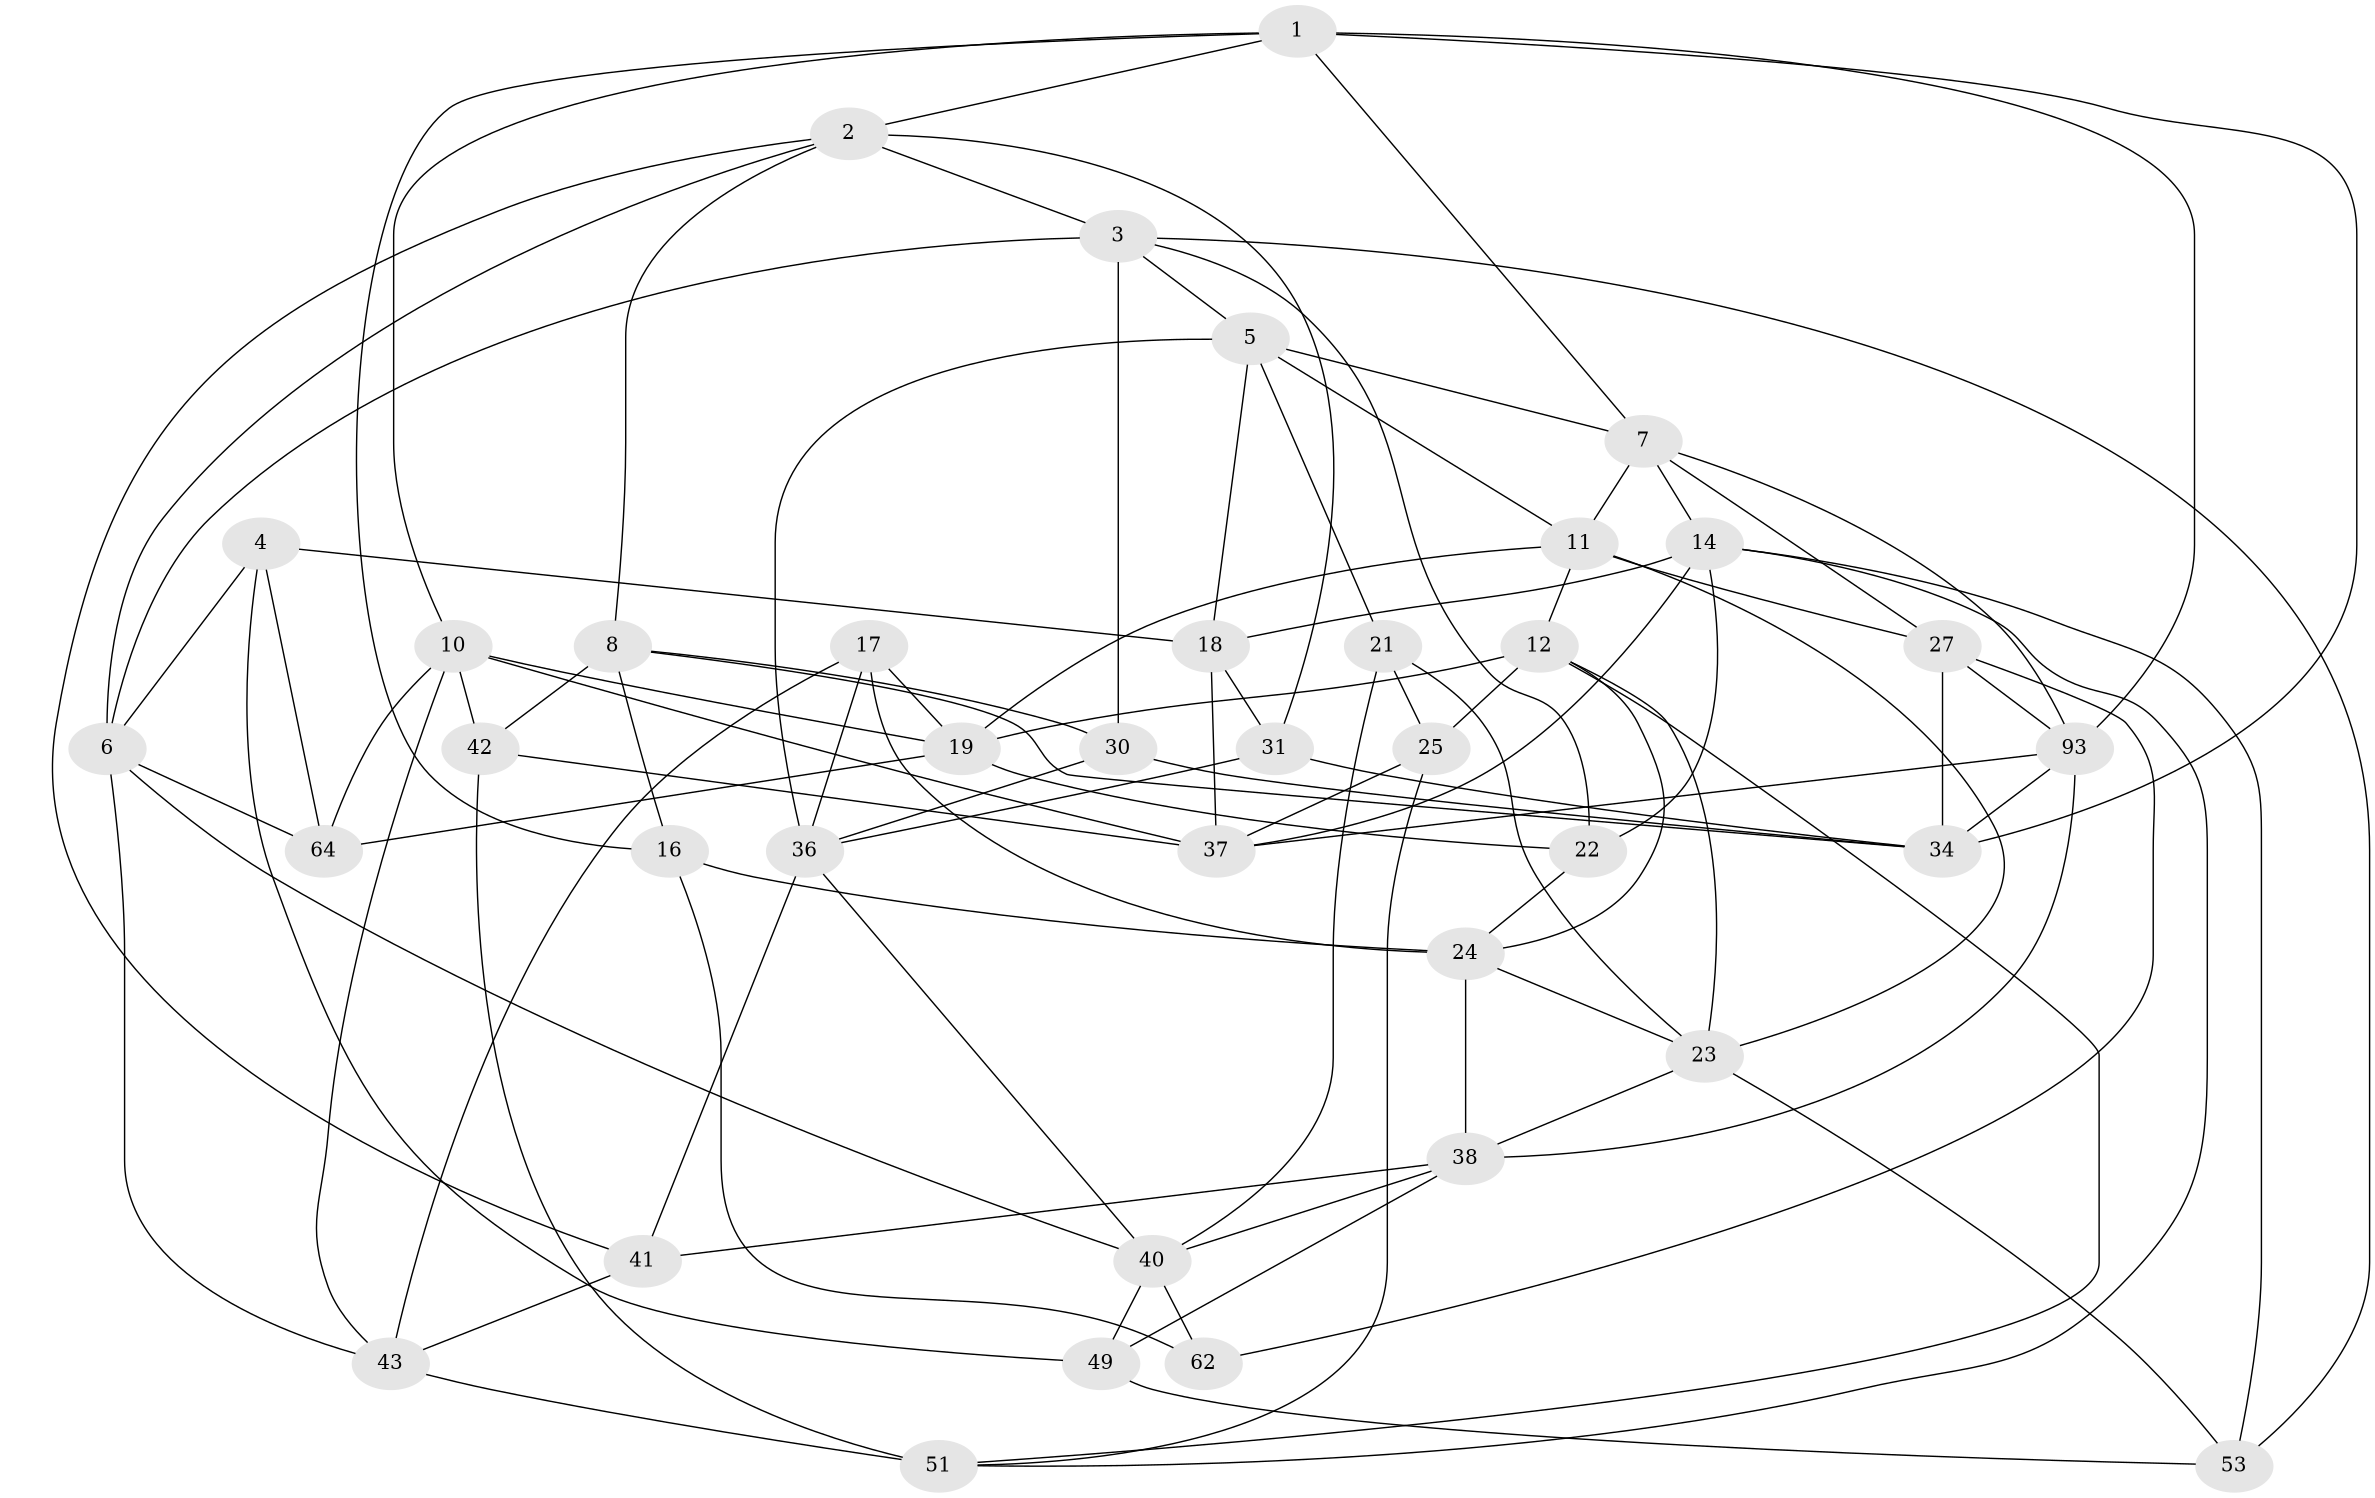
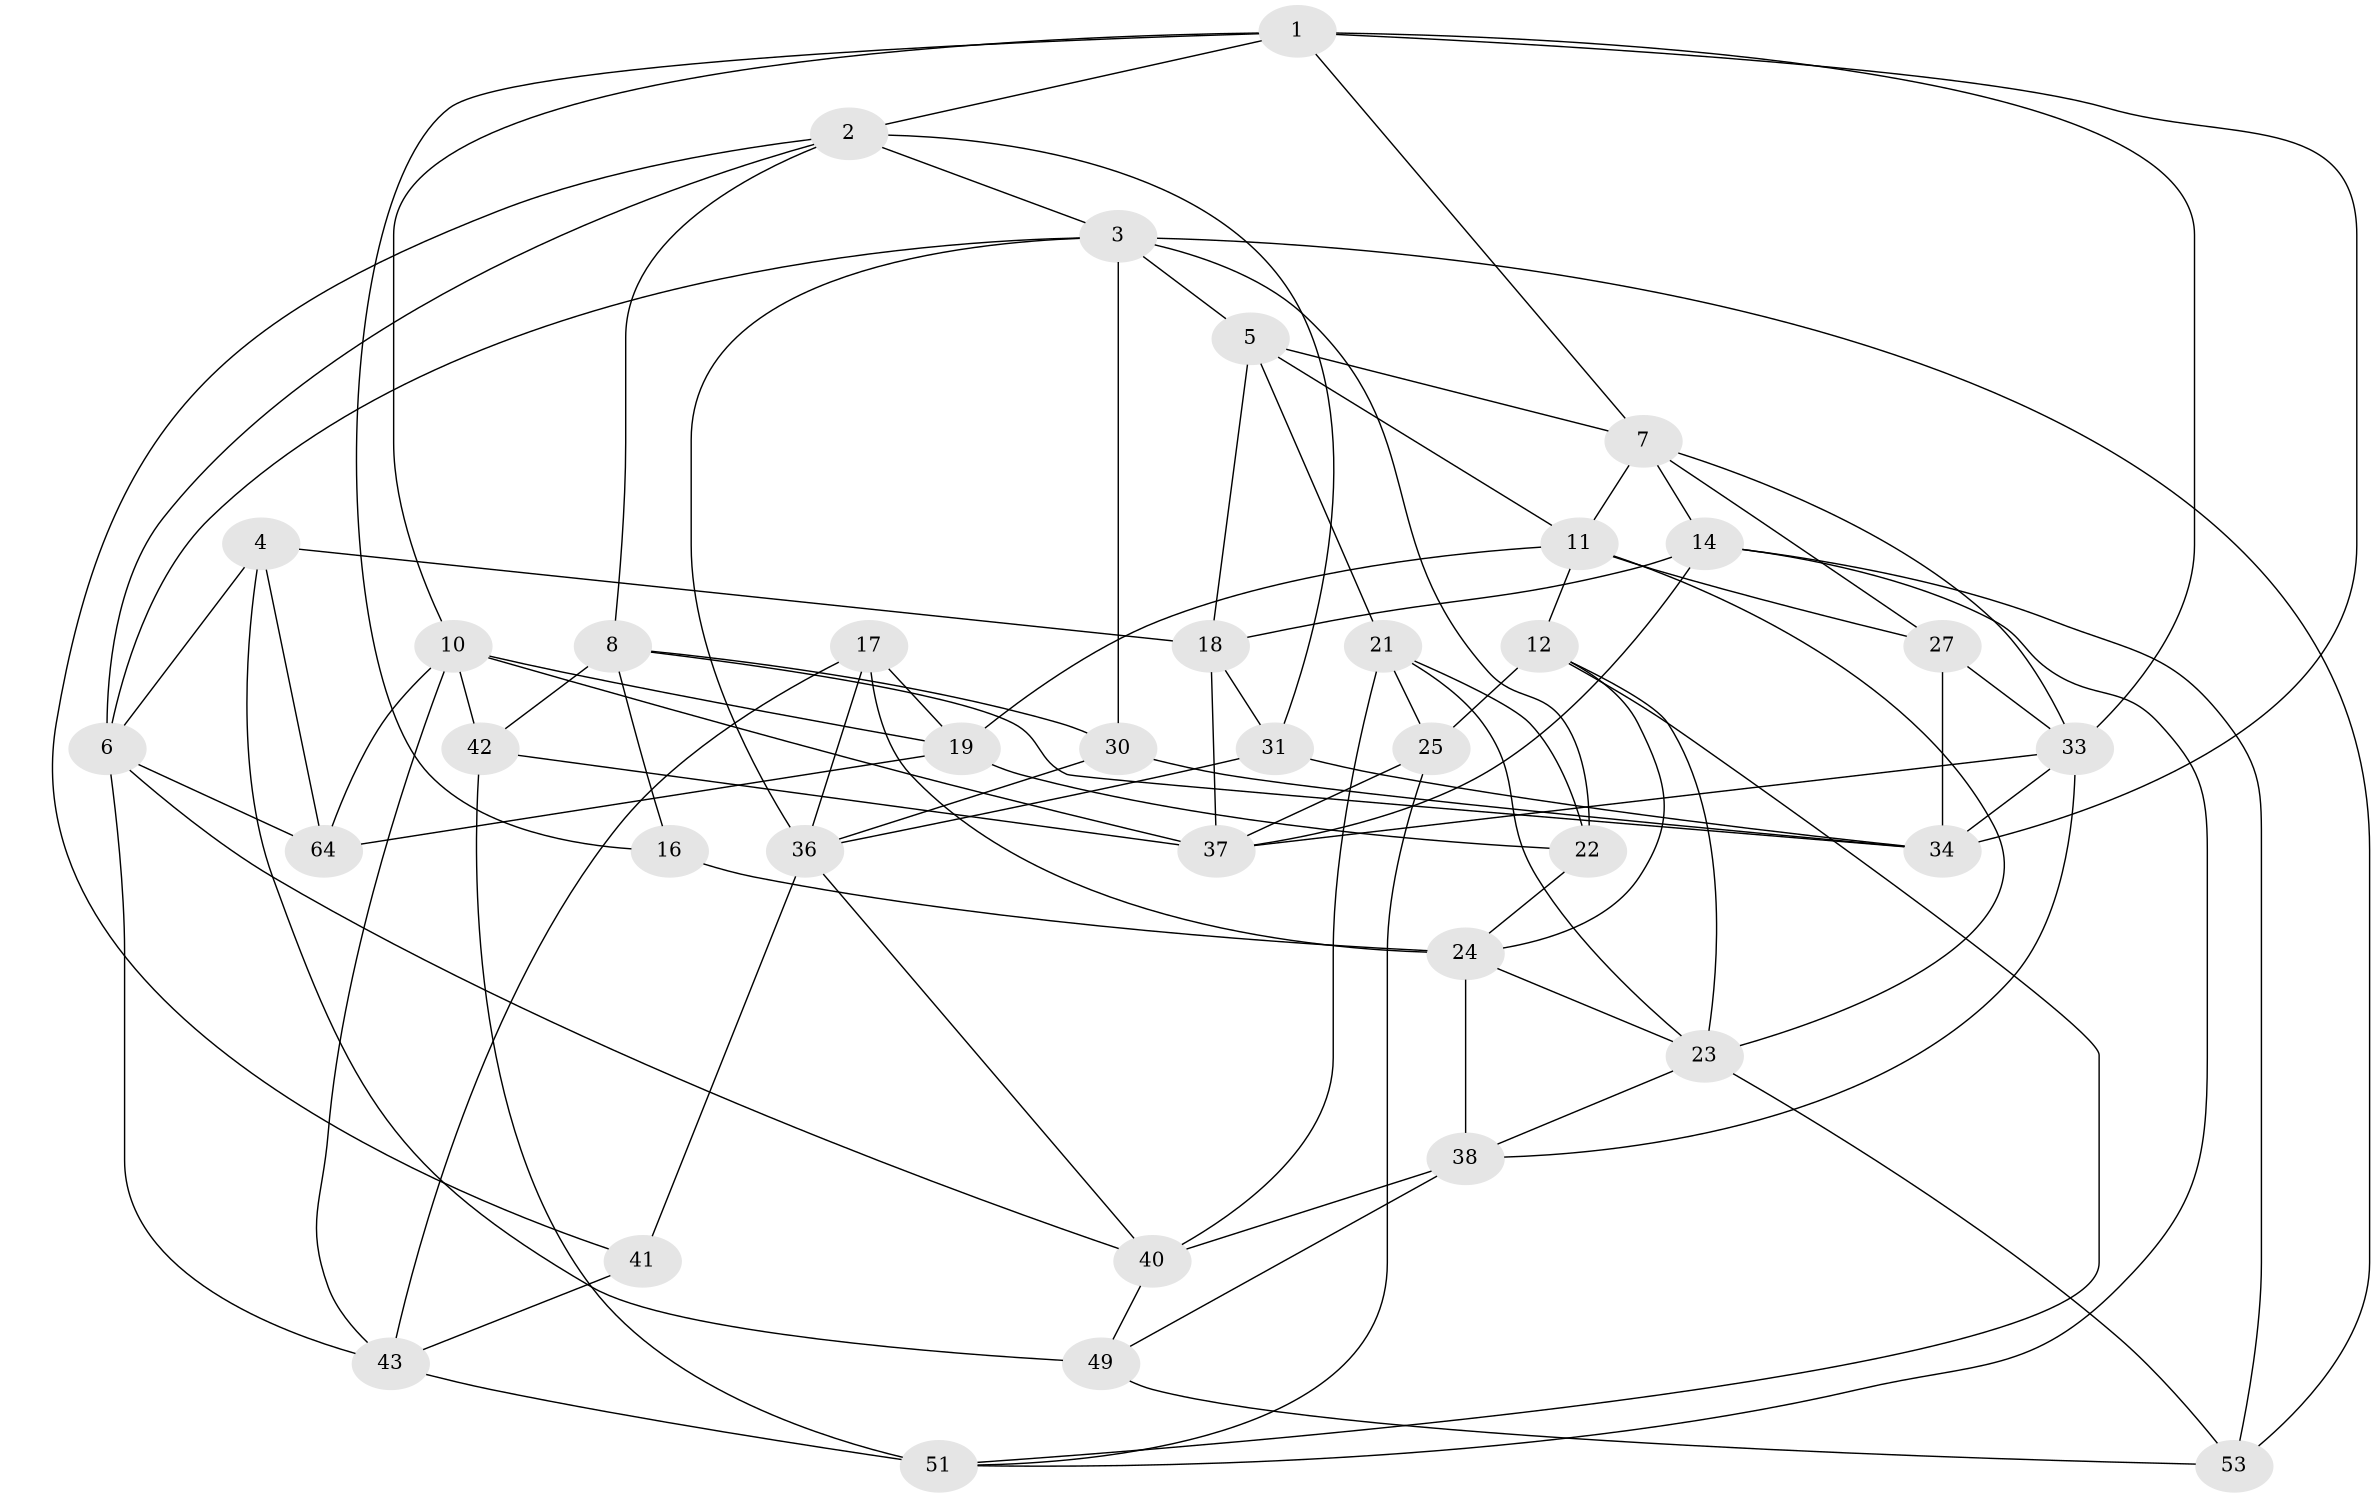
(825, 434) -> (699, 406)
(1263, 696) -> none
(1711, 722) -> (1524, 718)
(2075, 749) -> (2075, 749)
(1054, 1210) -> none
(1204, 1364) -> none
